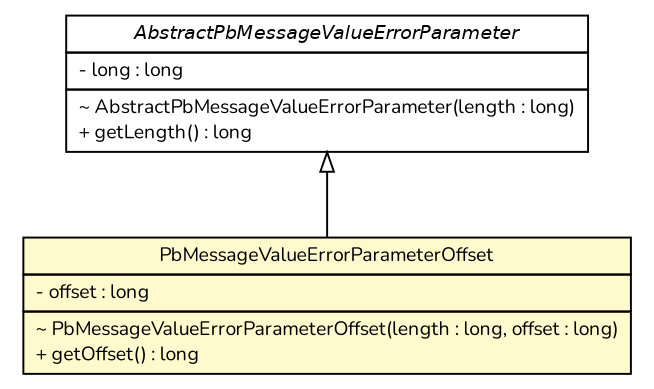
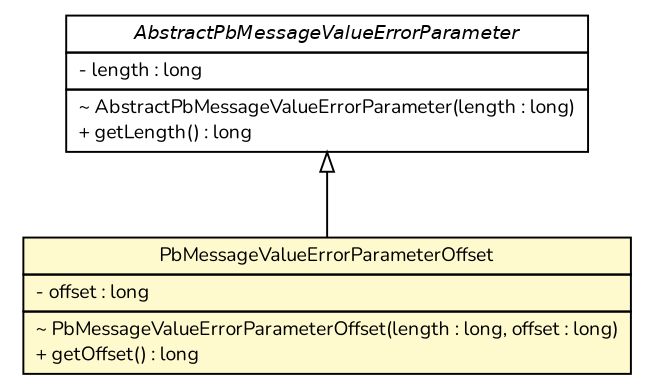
(131, 70) -> (141, 70)
